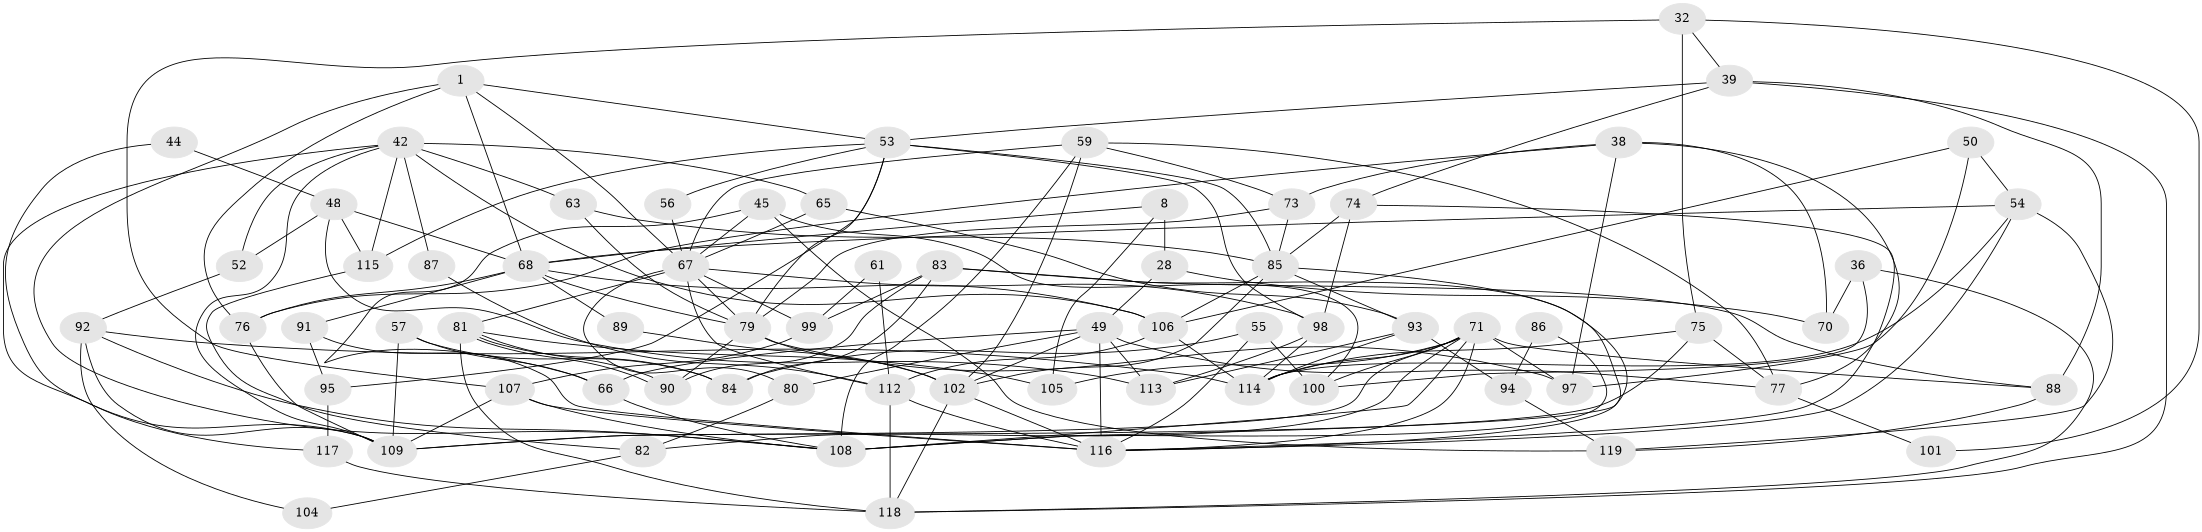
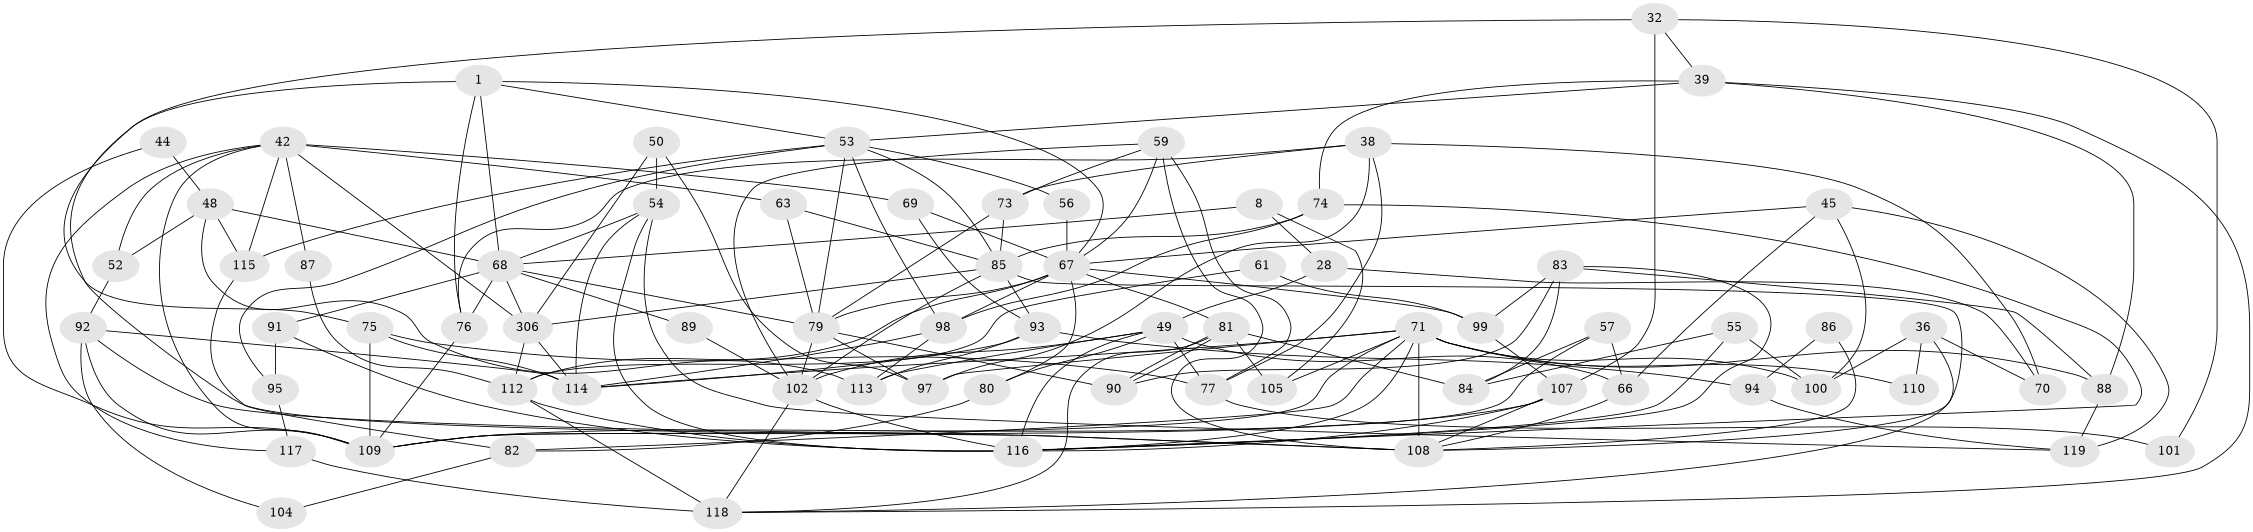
(824, 204) -> (911, 204)
(1163, 328) -> (528, 328)
none -> (1914, 390)
